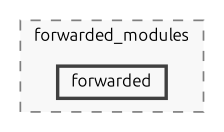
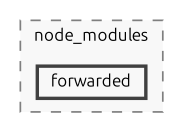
(112, 36) -> (92, 36)
